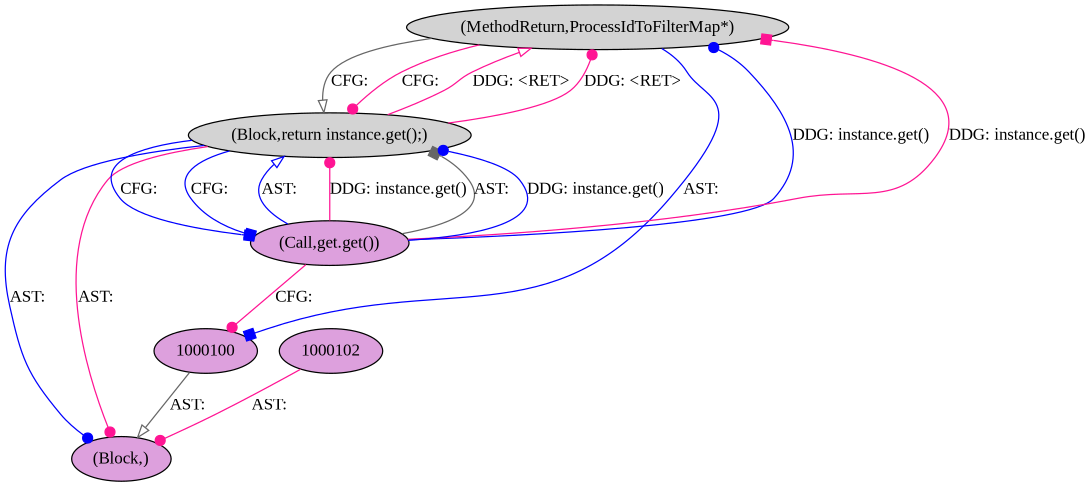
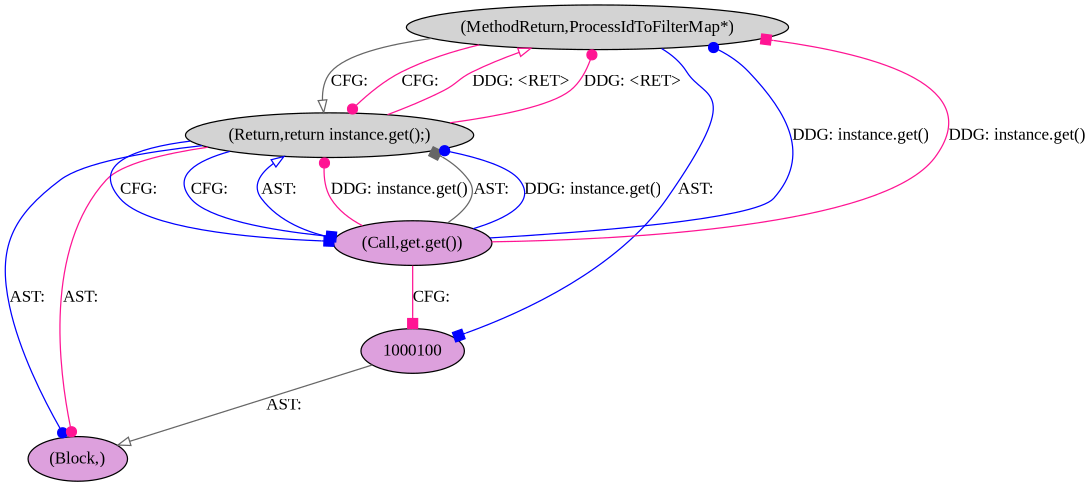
(330, 135) -> (330, 135)
(271, 294) -> (413, 291)
(331, 351) -> none
